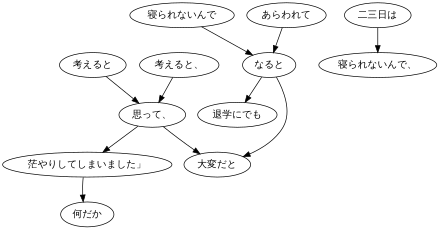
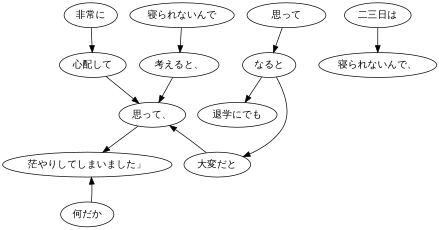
none -> (91, 15)
(286, 15) -> (286, 15)
(224, 39) -> (181, 37)
(93, 65) -> (93, 65)
(179, 139) -> (191, 141)
(83, 186) -> (92, 193)
